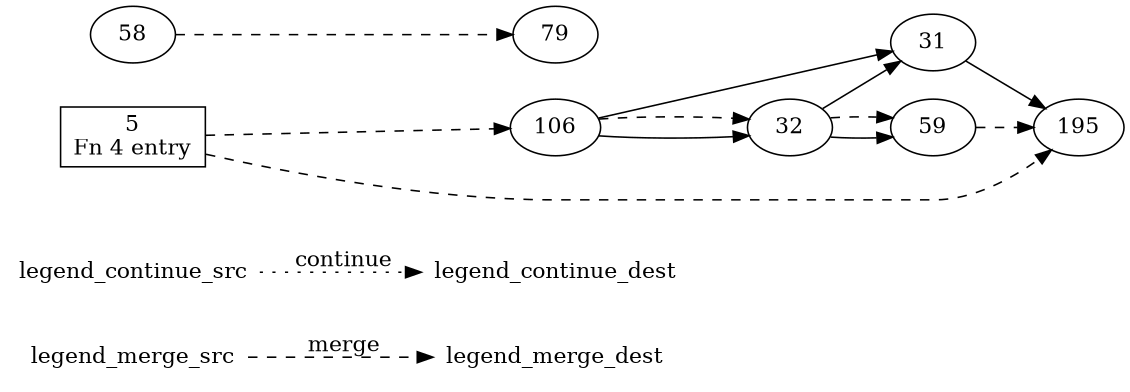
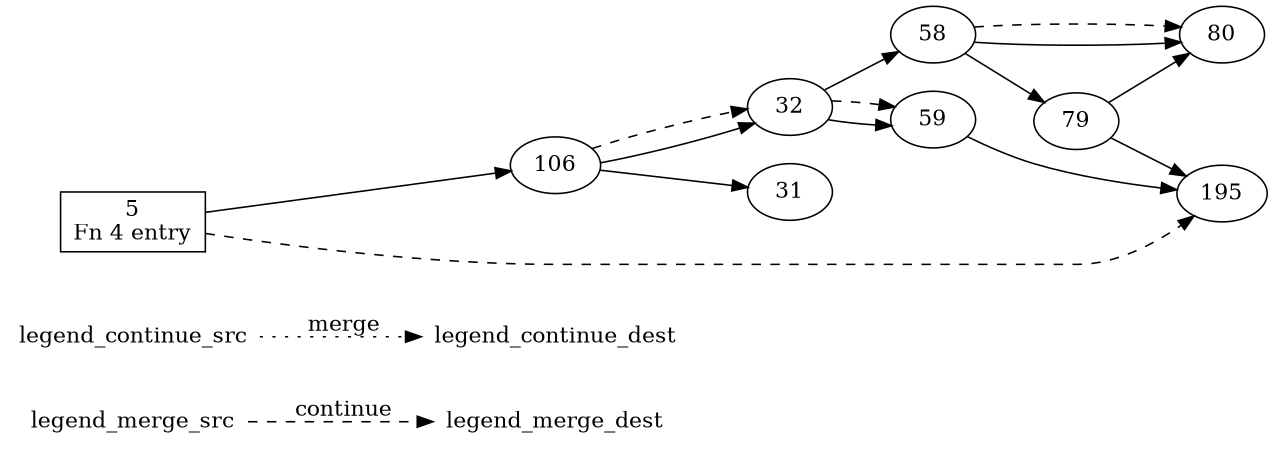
(336, 35) -> (998, 74)
none -> (1222, 35)
(999, 81) -> (1142, 153)
(855, 89) -> (855, 74)
(997, 127) -> (1062, 171)
(350, 132) -> (351, 193)
(341, 260) -> (341, 325)
(341, 345) -> (341, 410)
